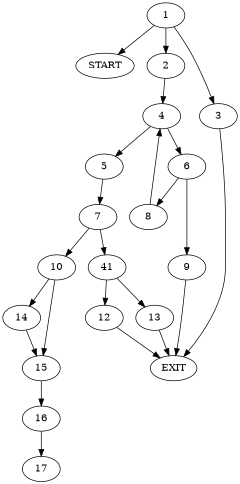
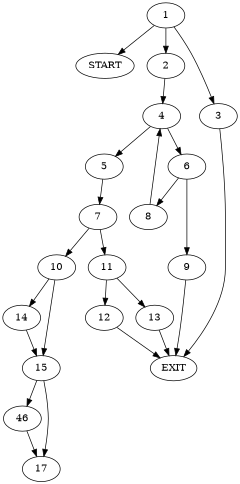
(107, 267) -> (107, 267)
none -> (48, 415)
(41, 419) -> (22, 419)
